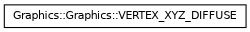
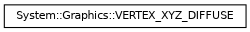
(125, 16) -> (125, 16)
